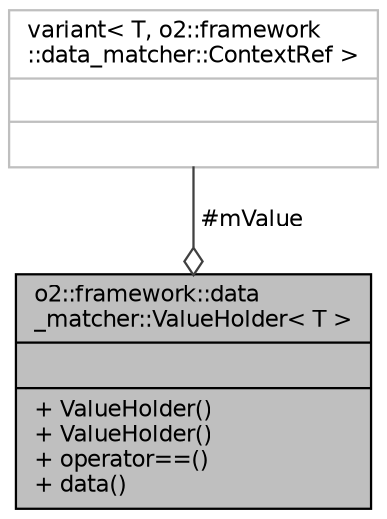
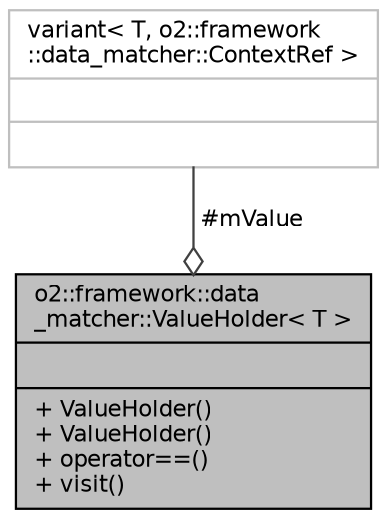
(81, 485) -> (80, 485)
